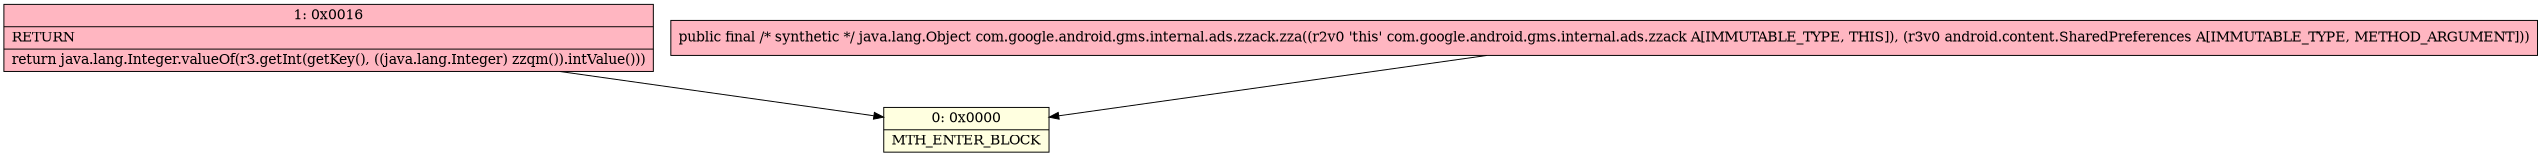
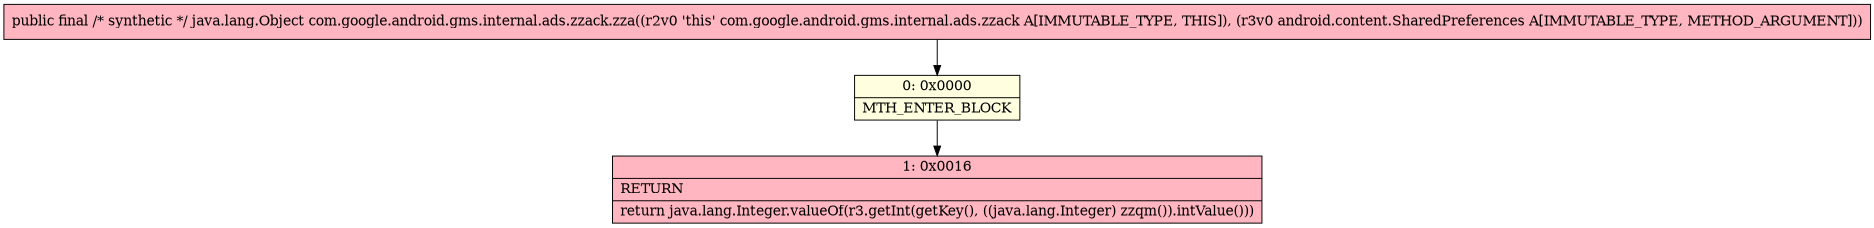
(717, 94) -> (937, 133)
